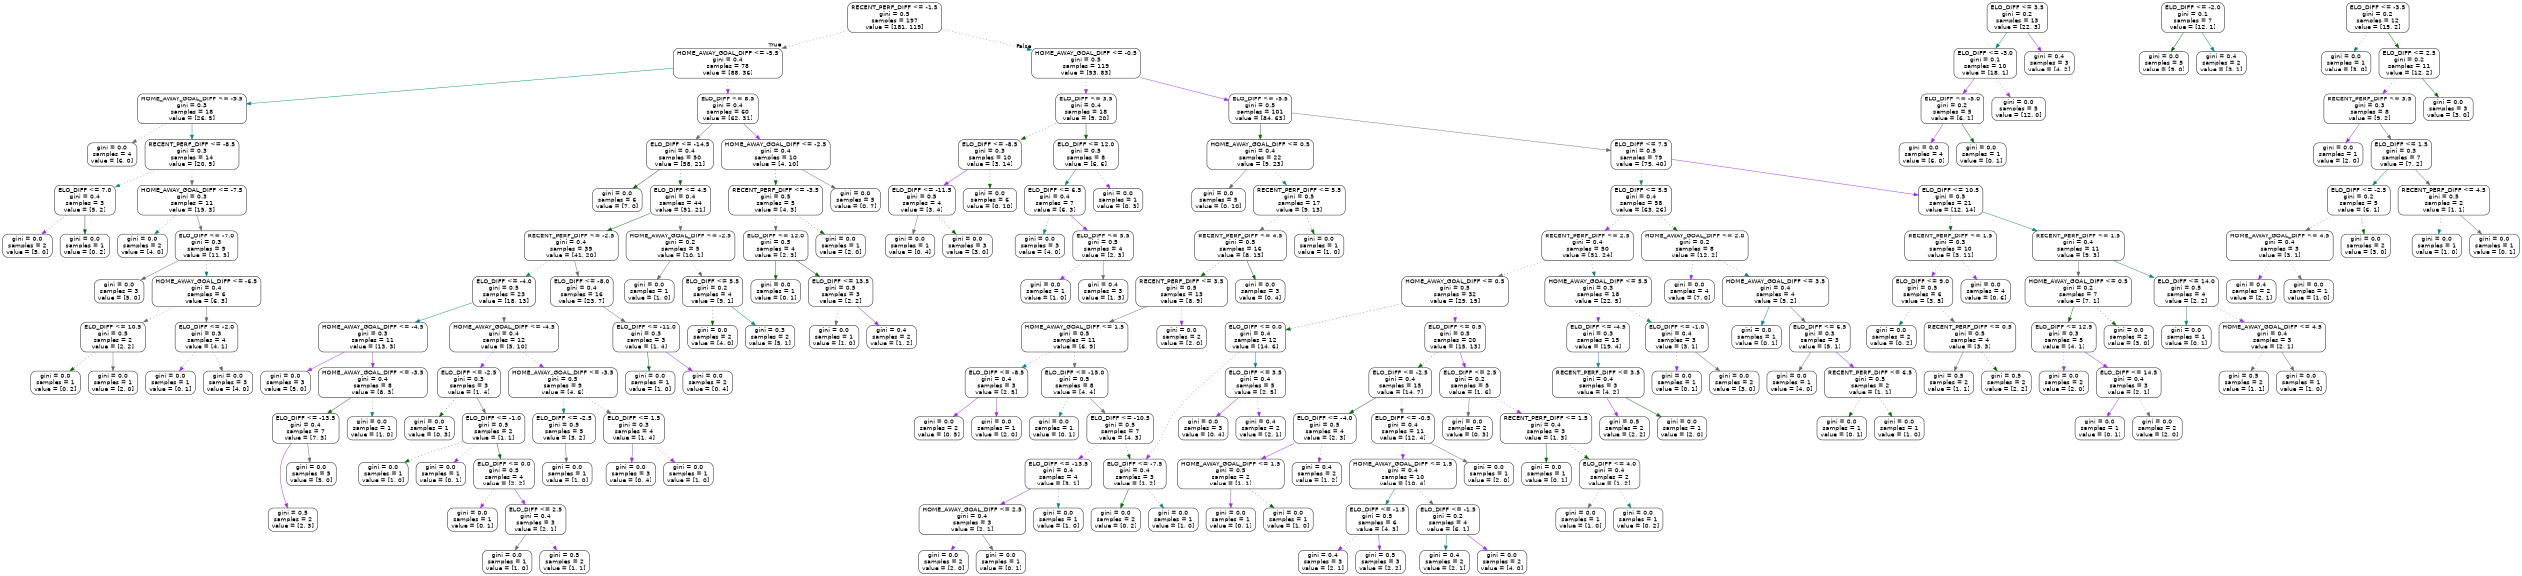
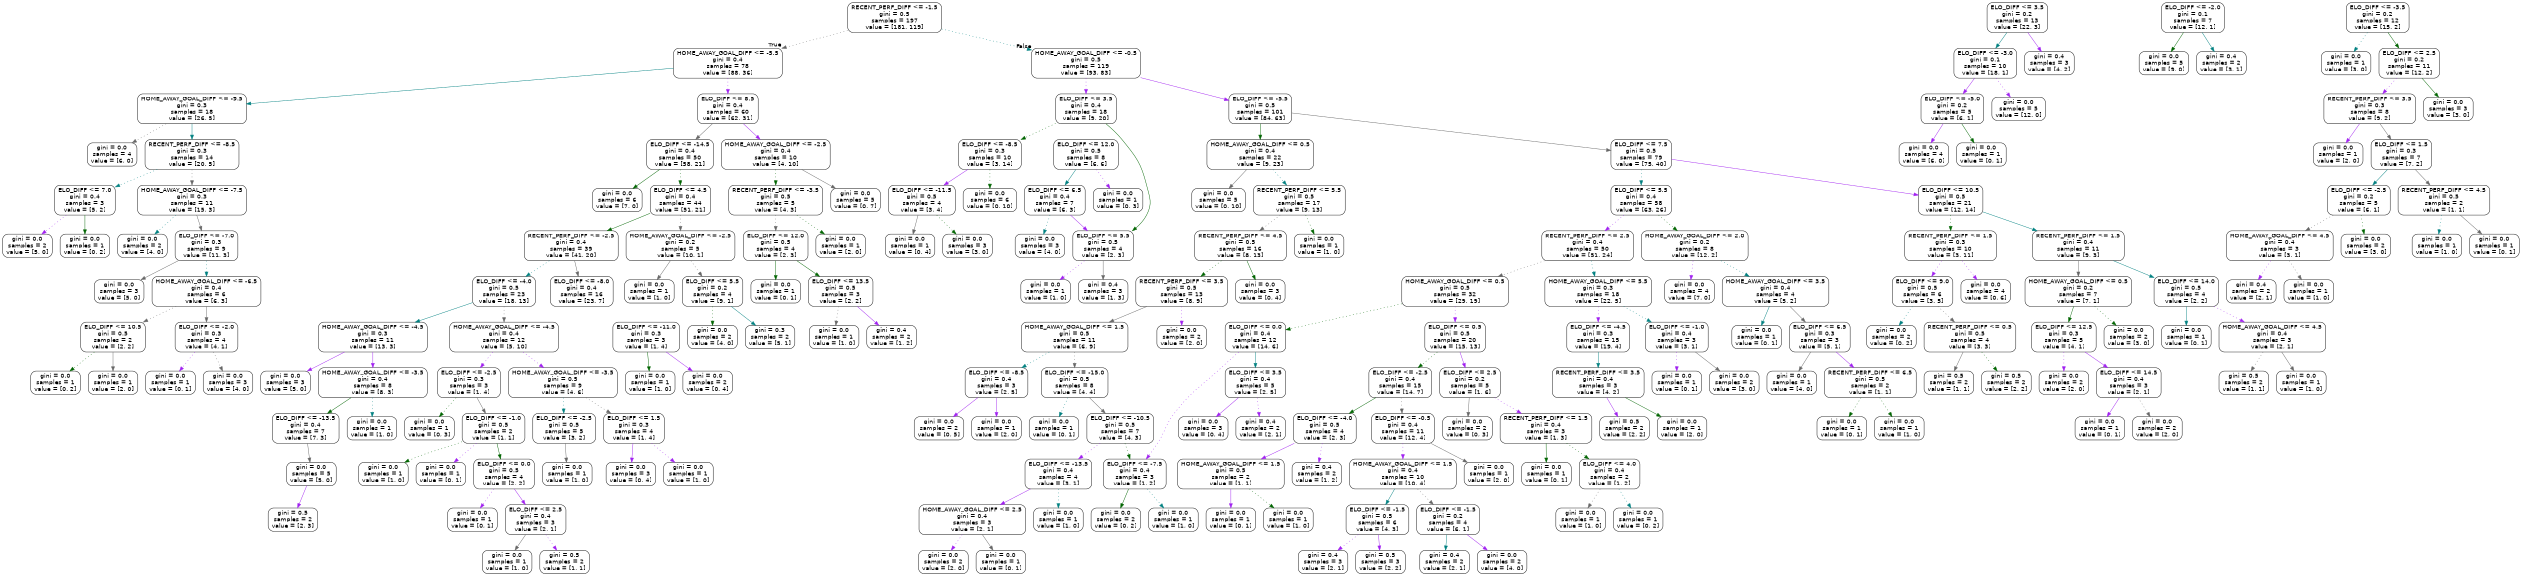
(1086, 129) -> (1143, 172)
(612, 313) -> none
(280, 473) -> (303, 495)
